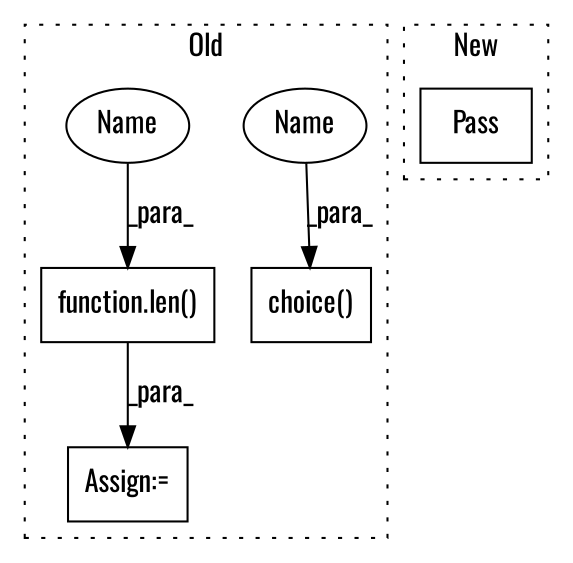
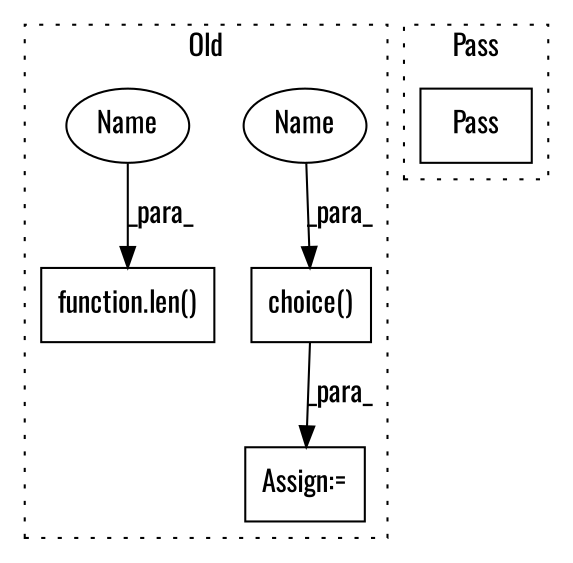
(476, 48) -> (476, 48)
(128, 384) -> (308, 384)
